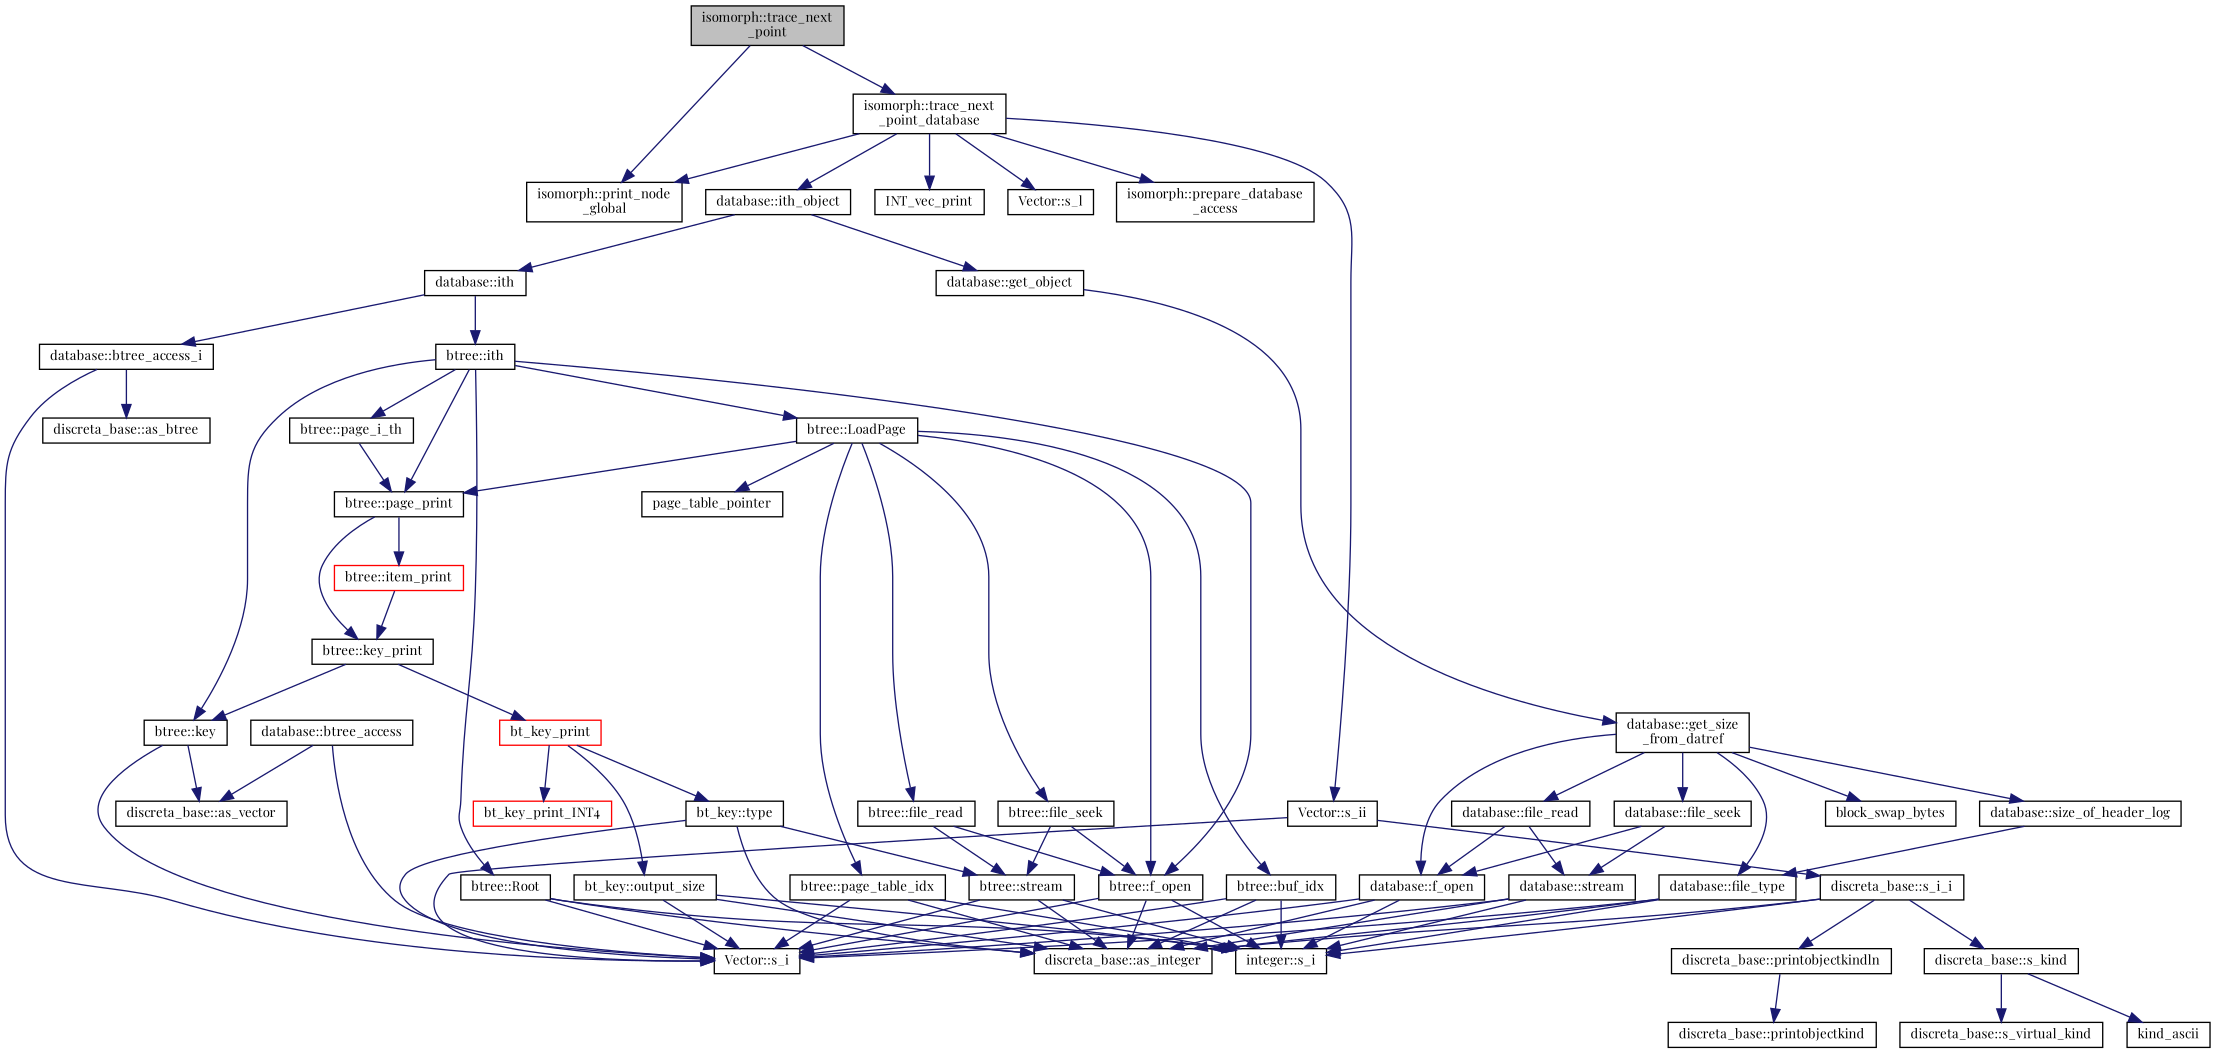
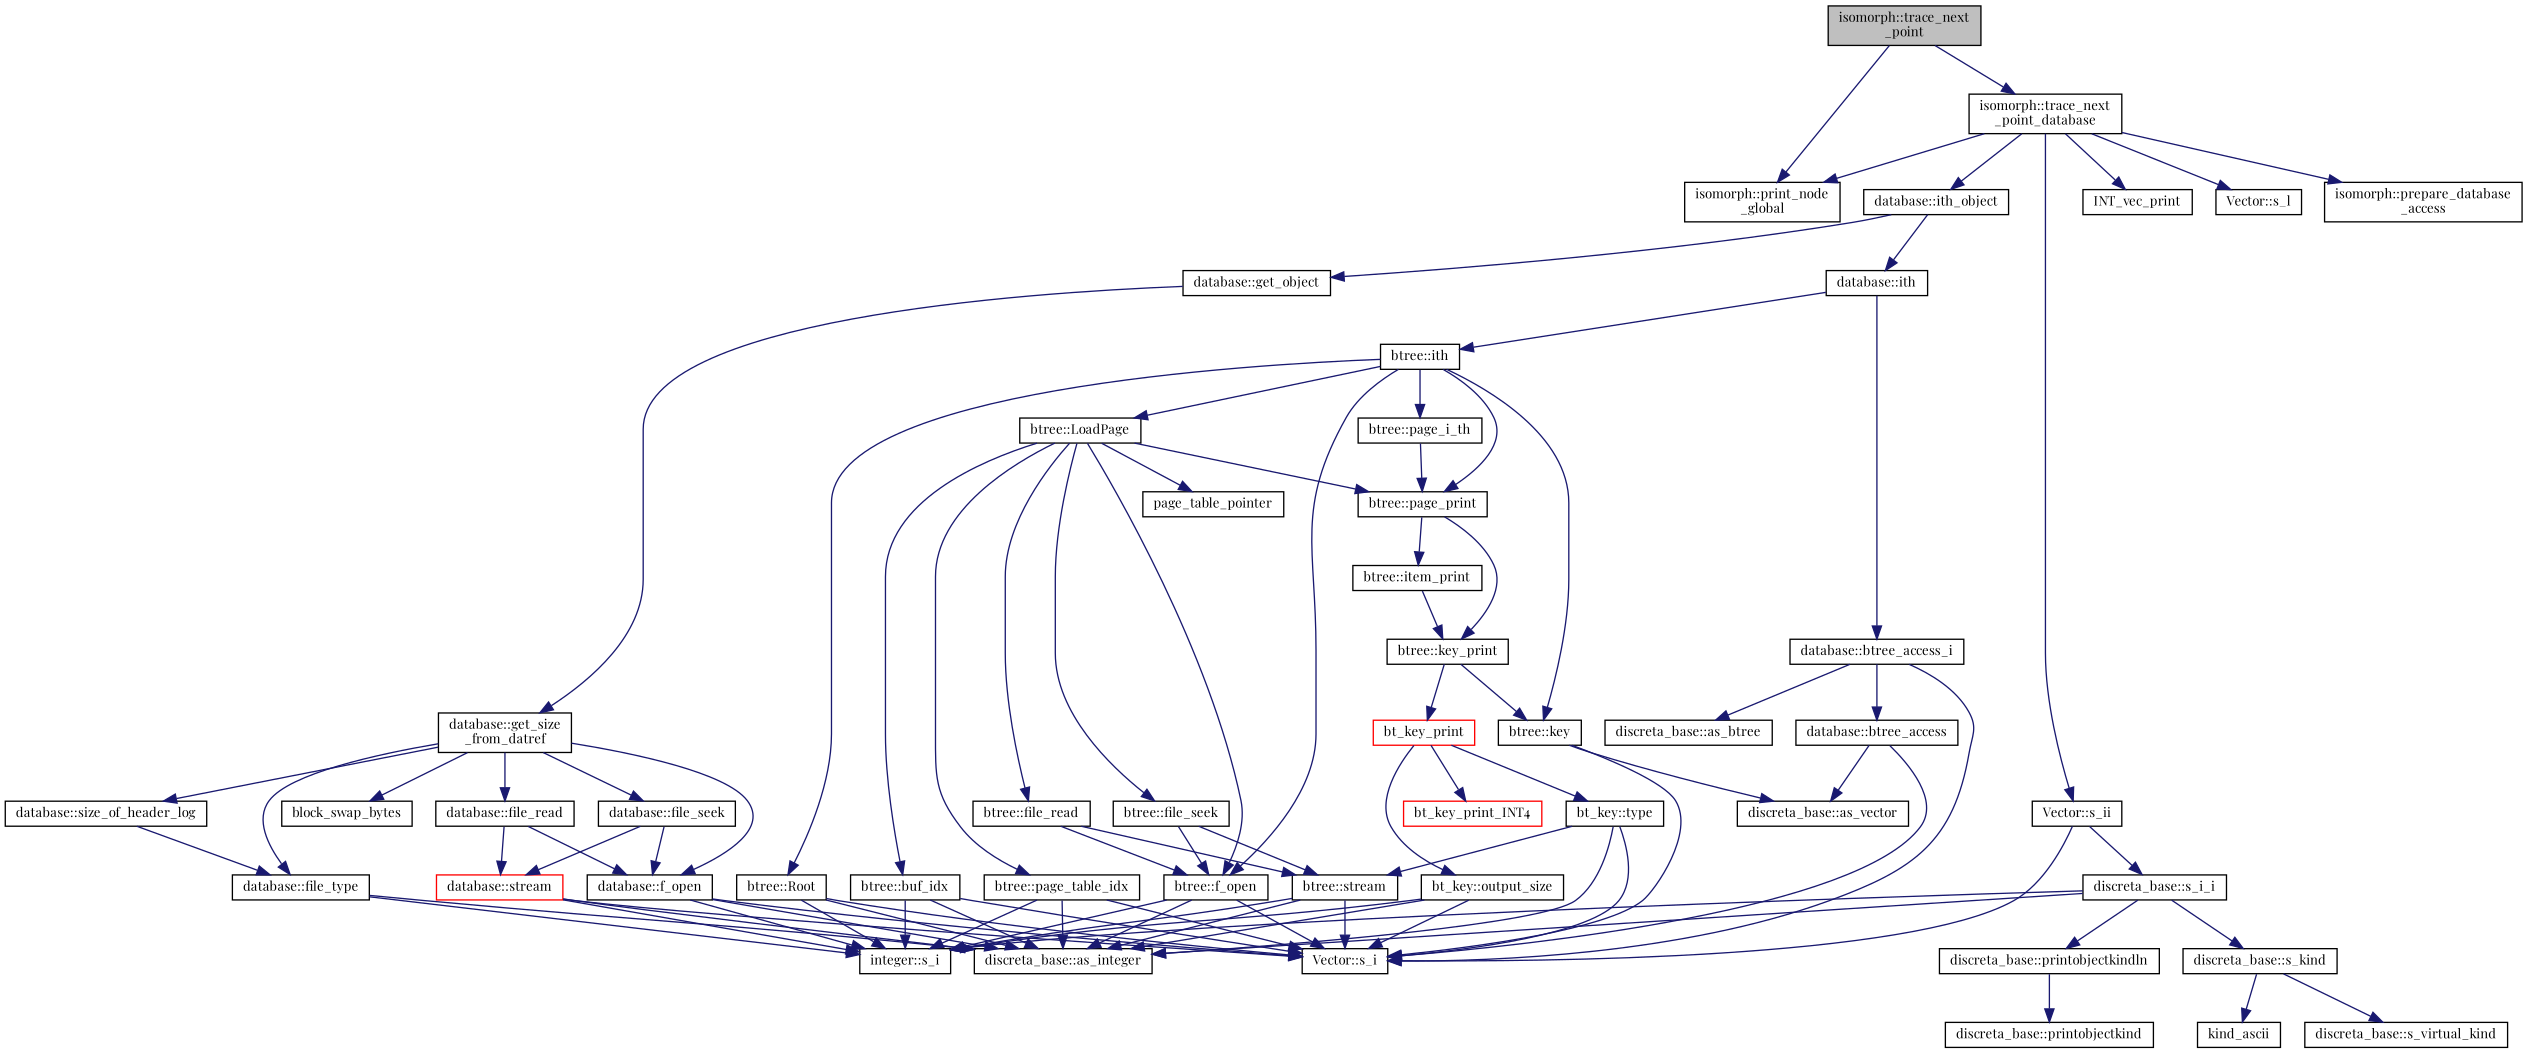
(399, 578) -> (1417, 578)
none -> (1877, 686)
(1572, 887) -> (500, 887)
(1237, 935) -> none
